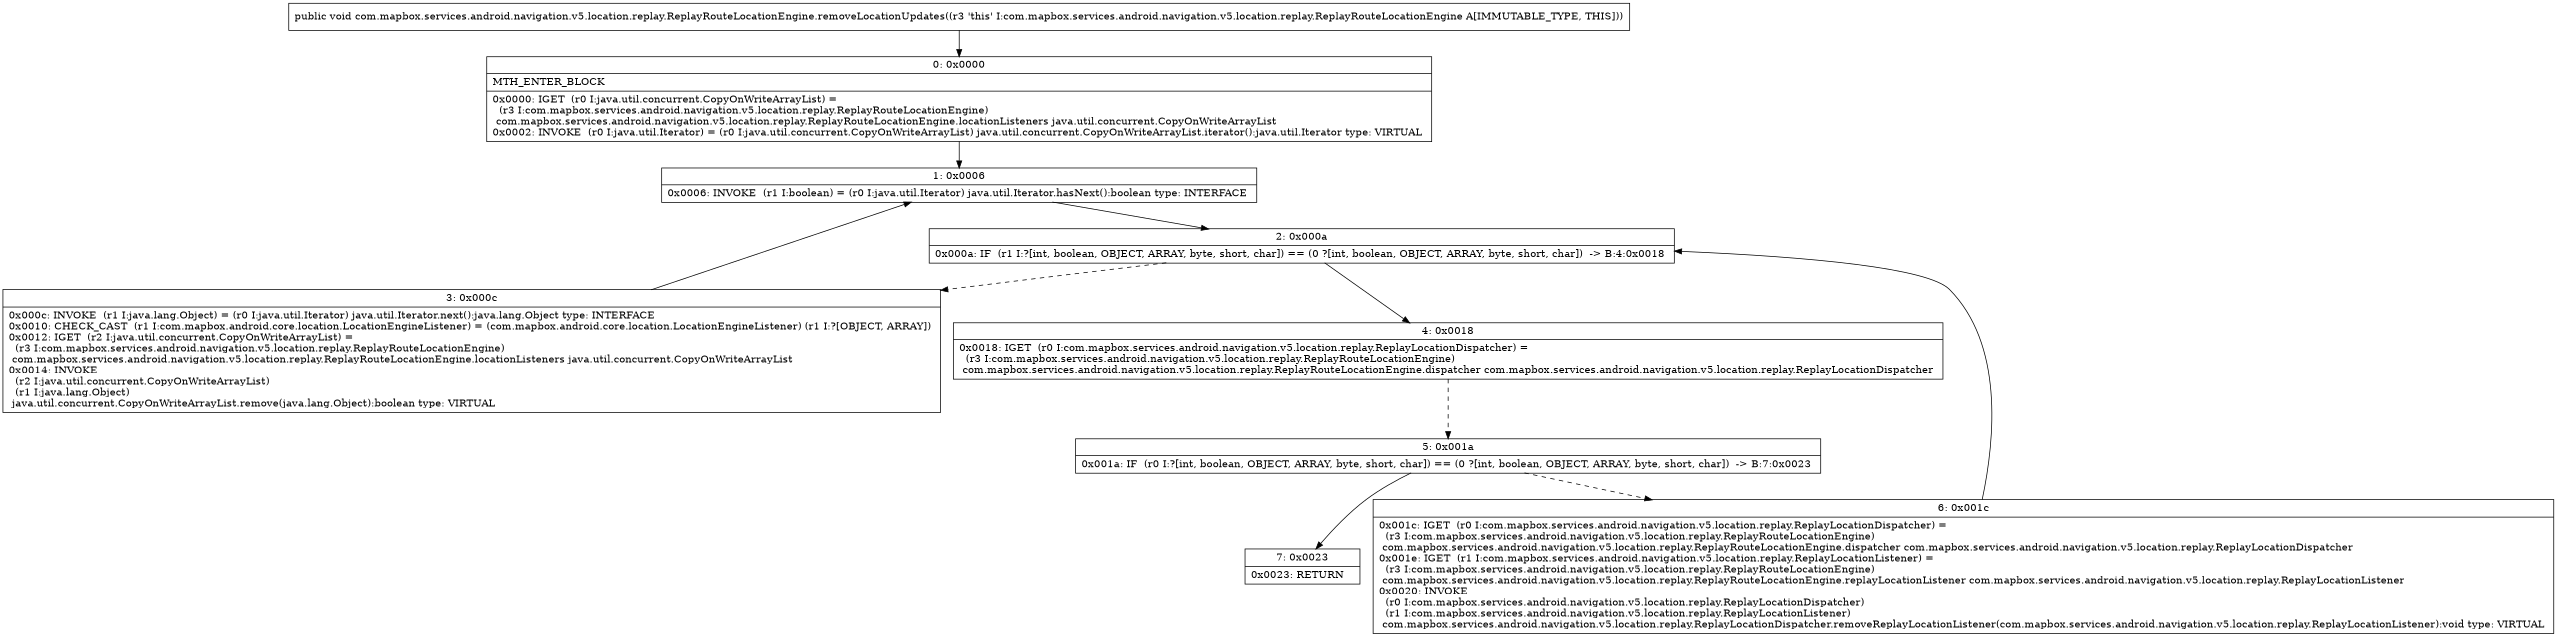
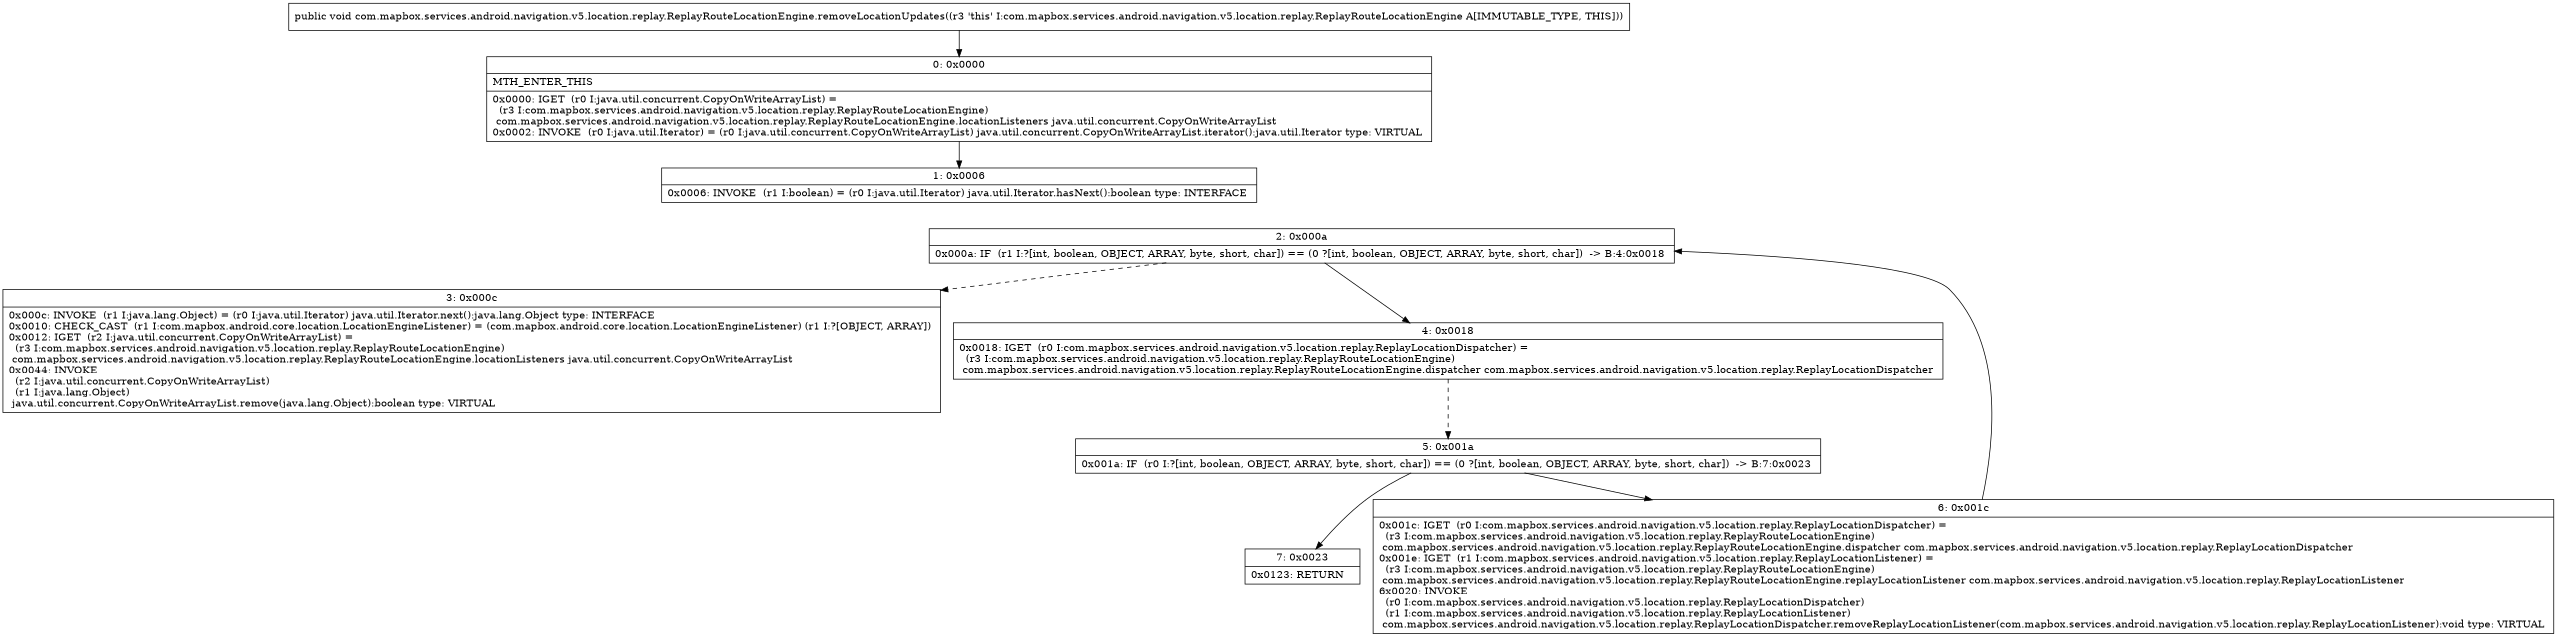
(549, 82) -> (543, 82)
(1127, 215) -> none
(778, 247) -> none
(57, 370) -> (57, 370)
(1585, 486) -> (1585, 486)
(1302, 575) -> (1302, 575)
(1427, 591) -> (1427, 591)
